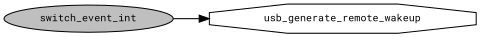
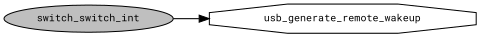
(89, 19) -> (89, 19)
